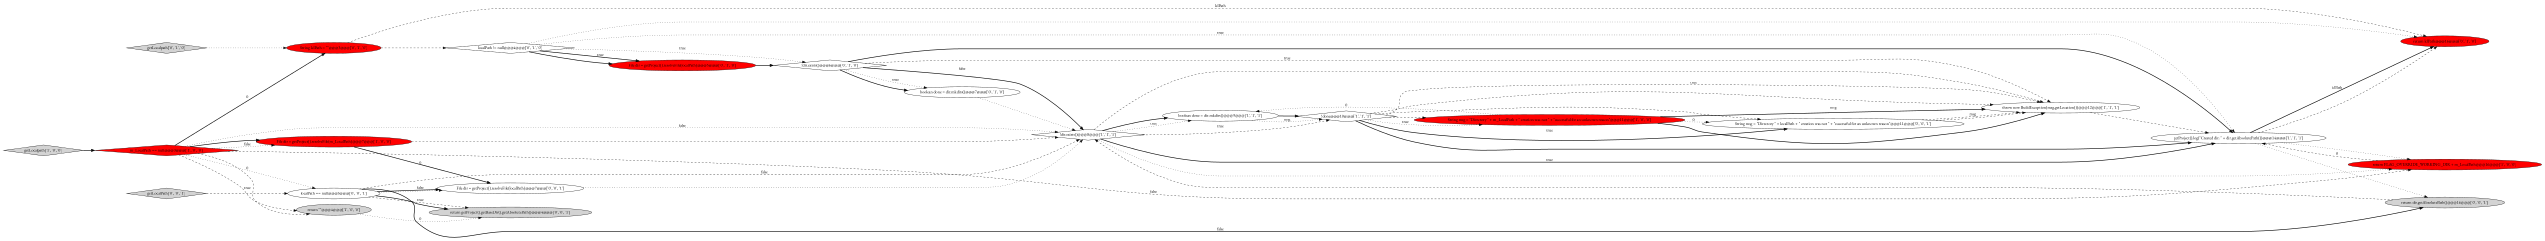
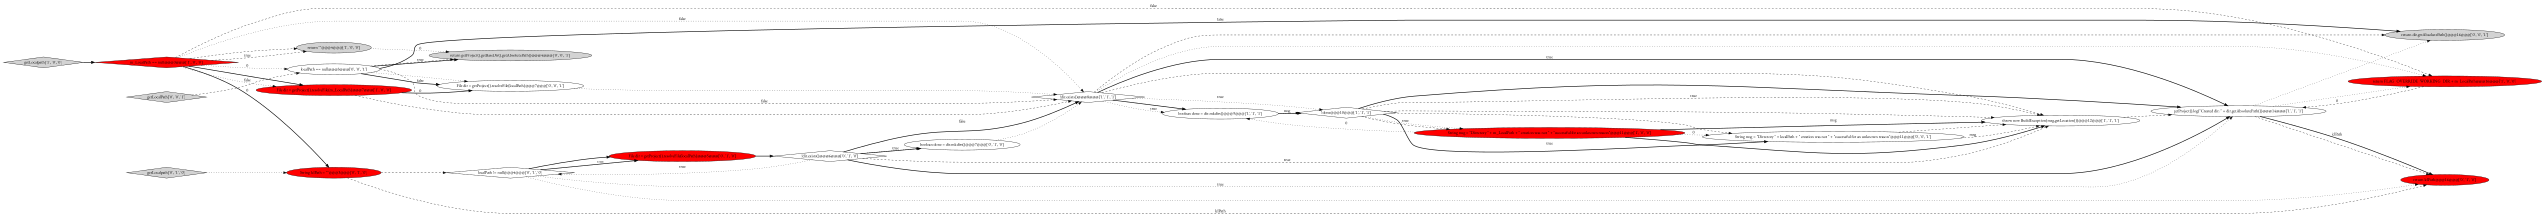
(683, 53) -> (687, 173)
(1235, 132) -> (1226, 102)
(1740, 187) -> (1730, 35)
